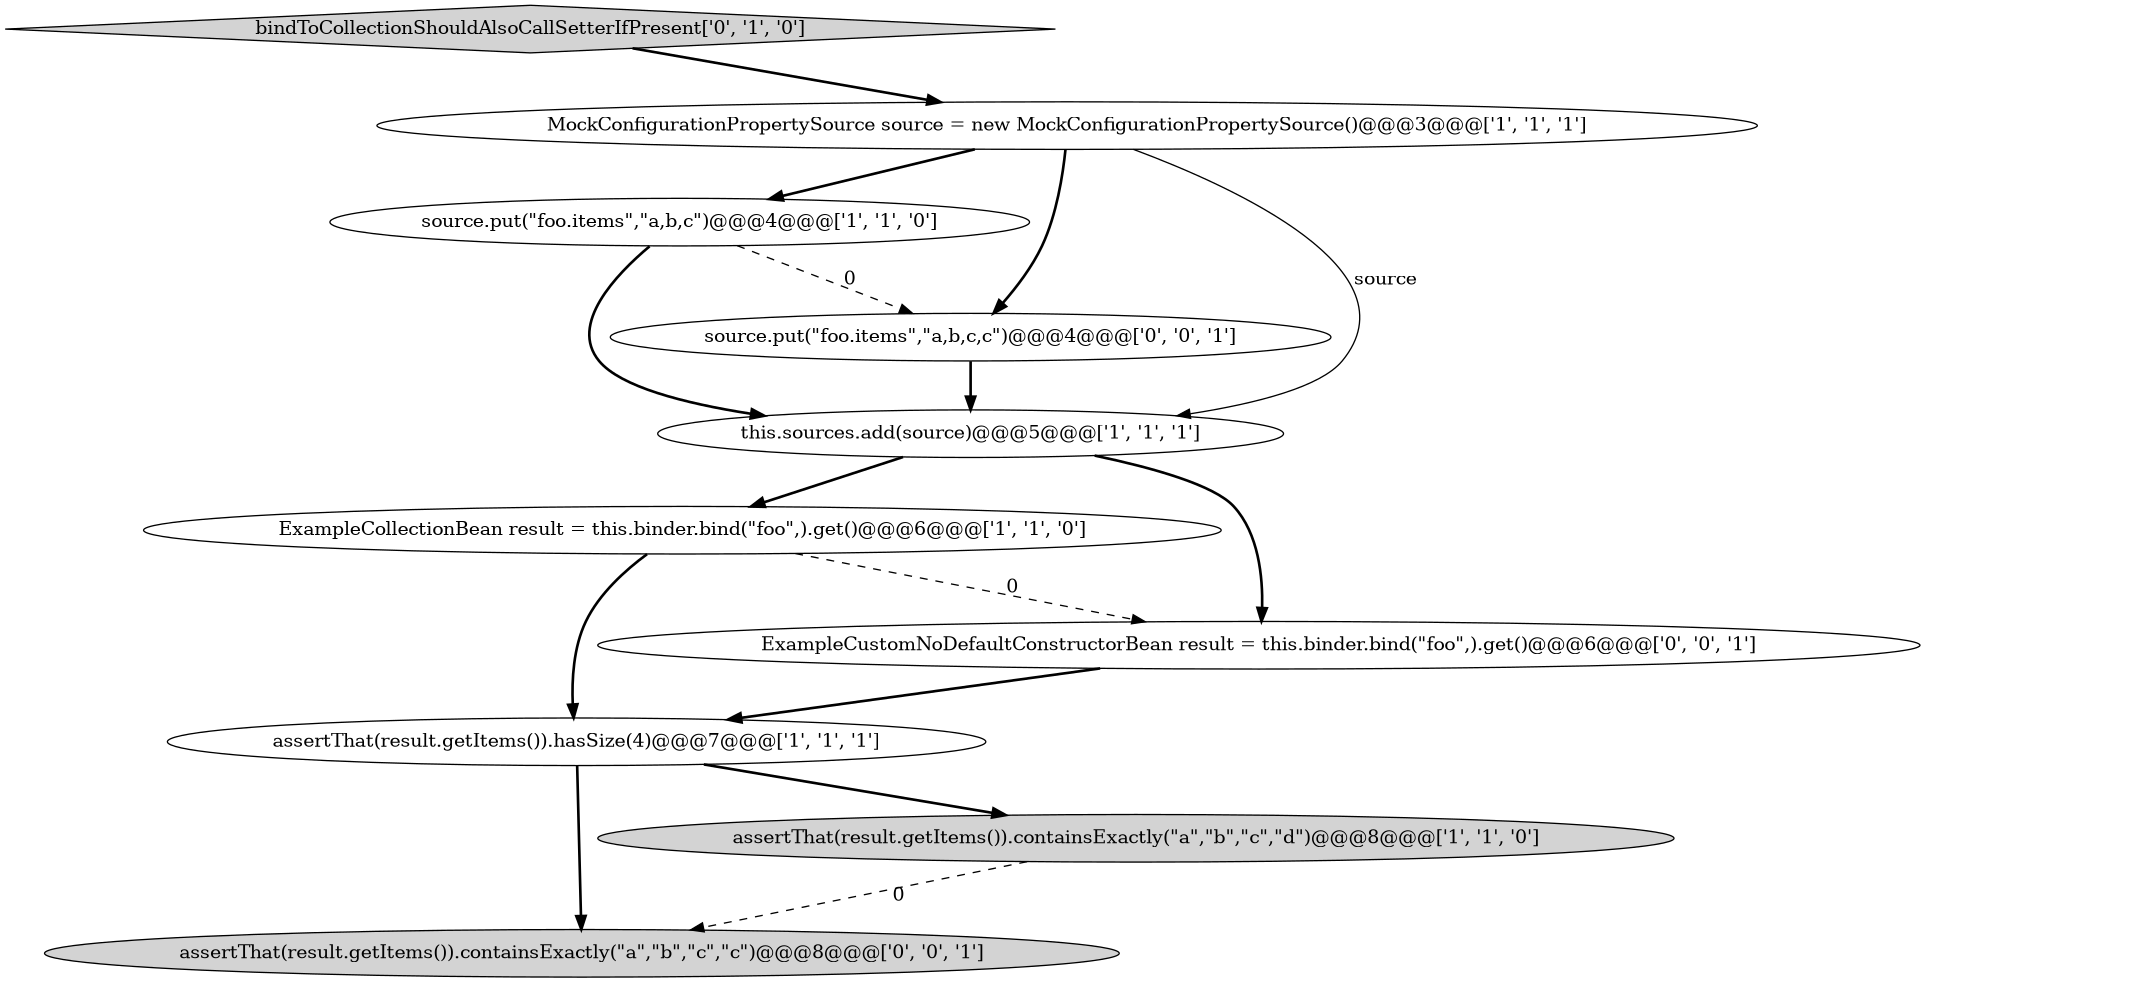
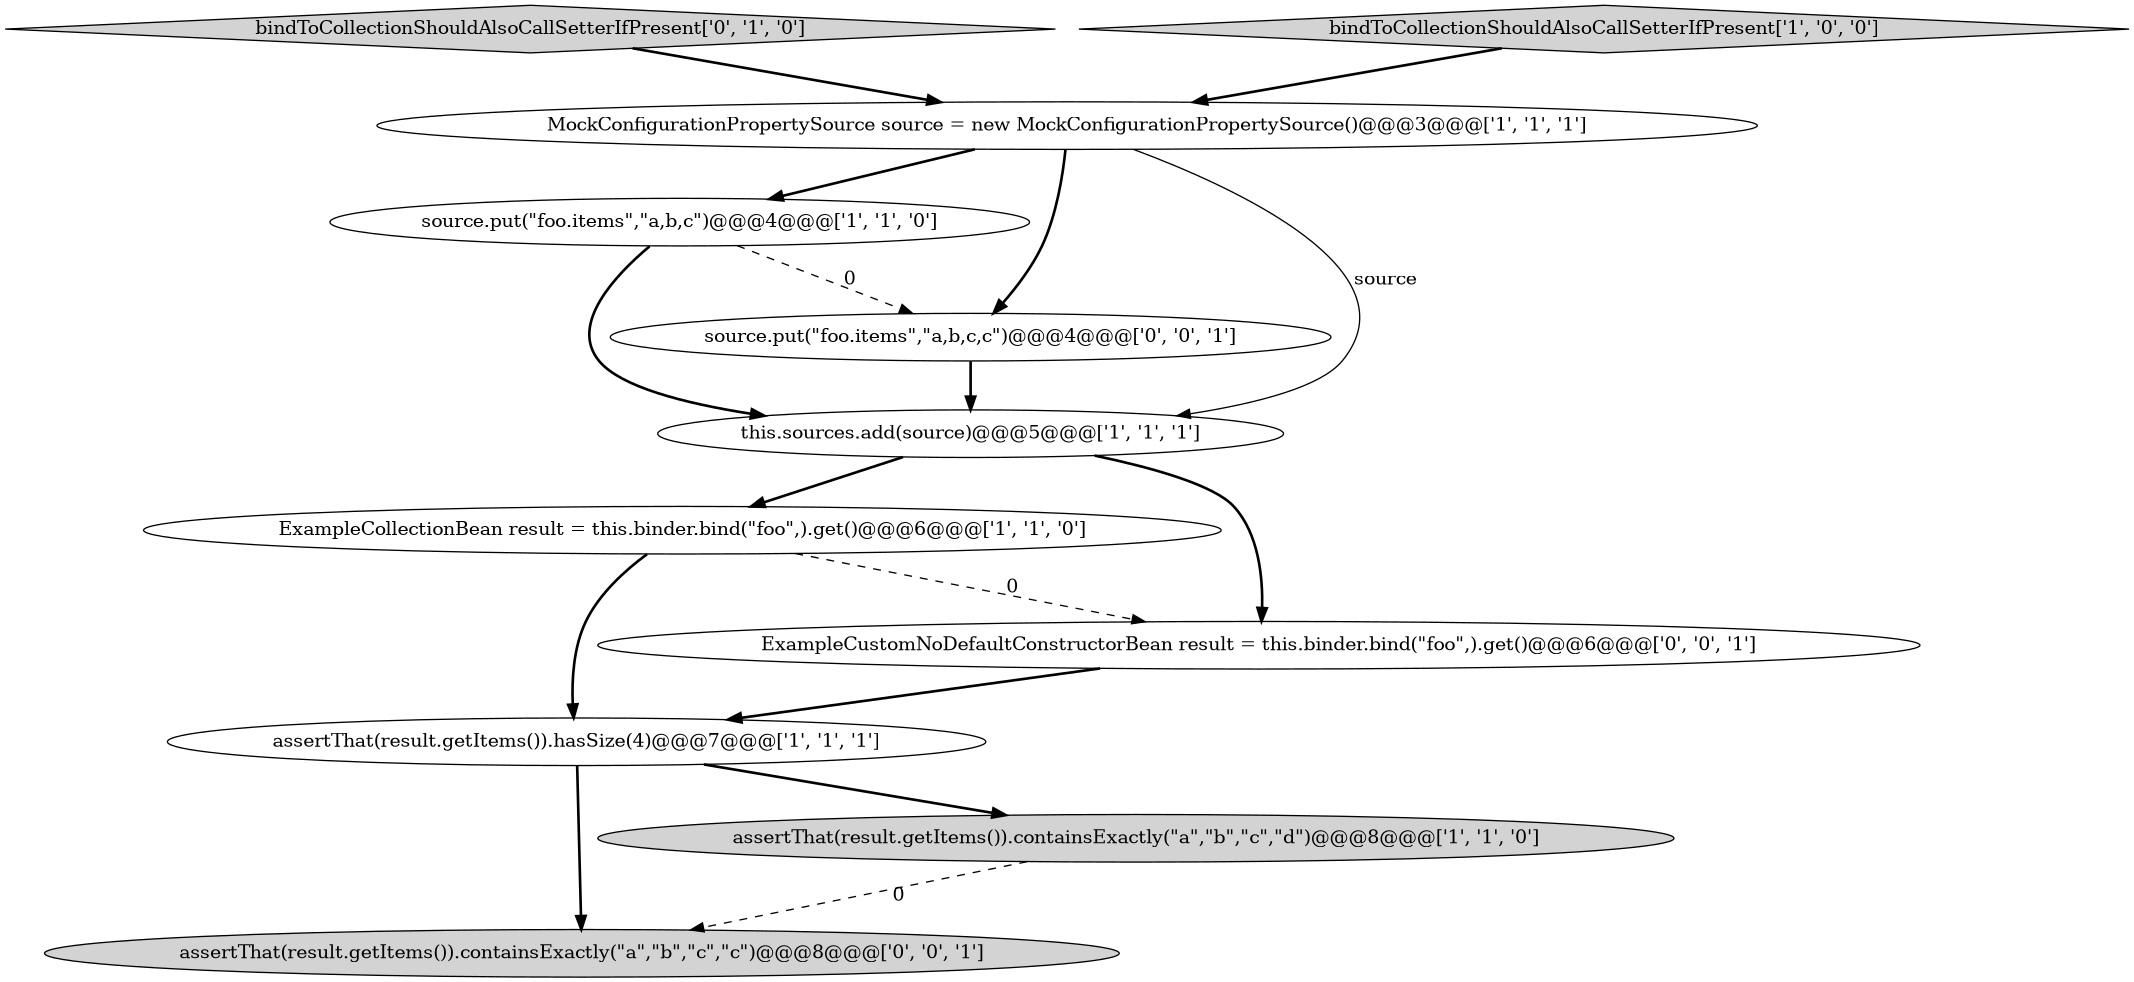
none -> (1604, 29)
